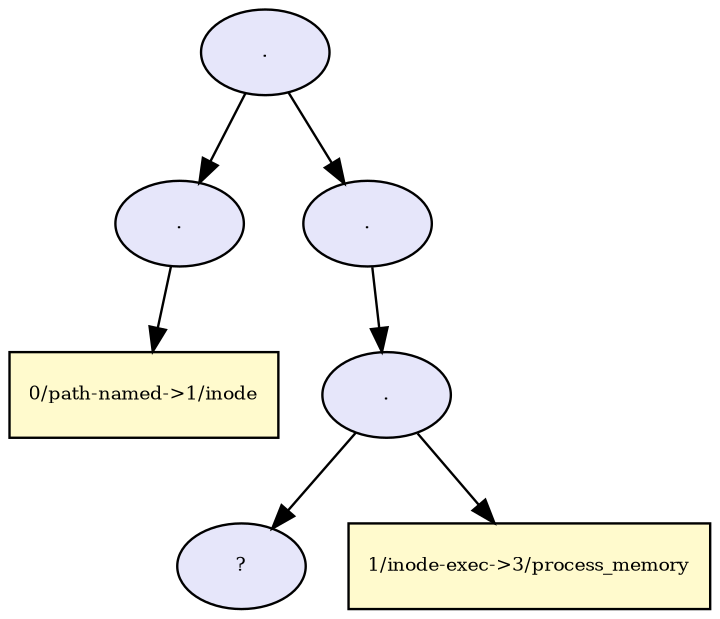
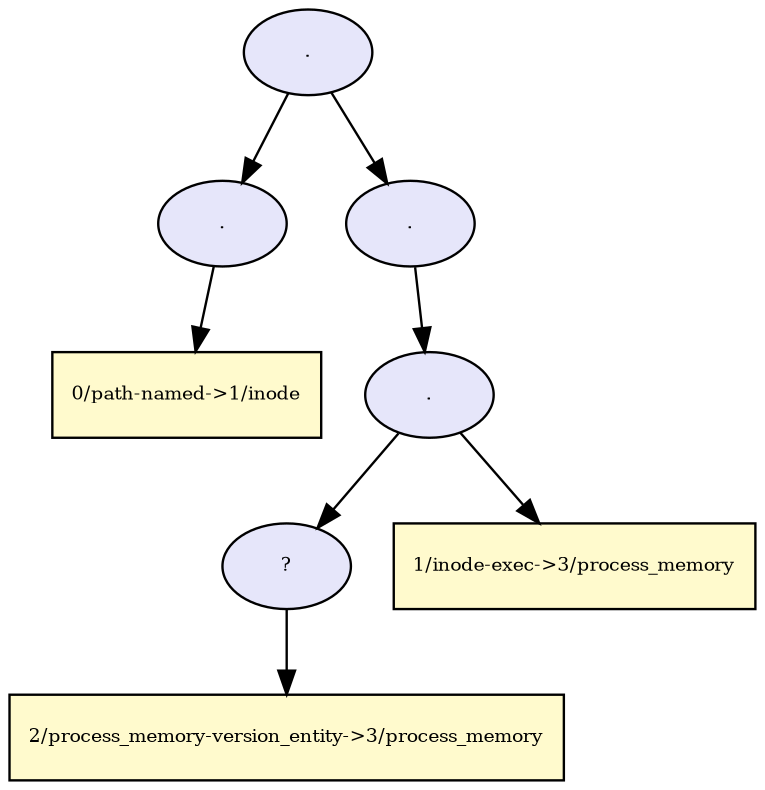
none -> (287, 738)
